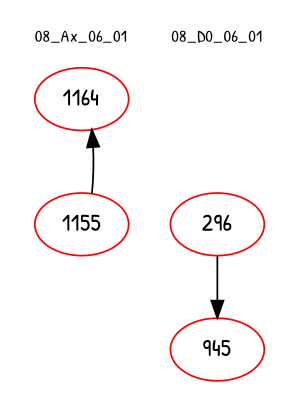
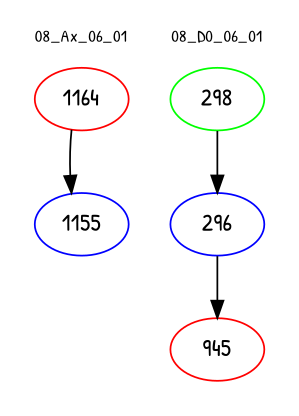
none -> (217, 99)
(93, 170) -> (70, 153)
(82, 224) -> (82, 224)
(217, 224) -> (217, 224)
